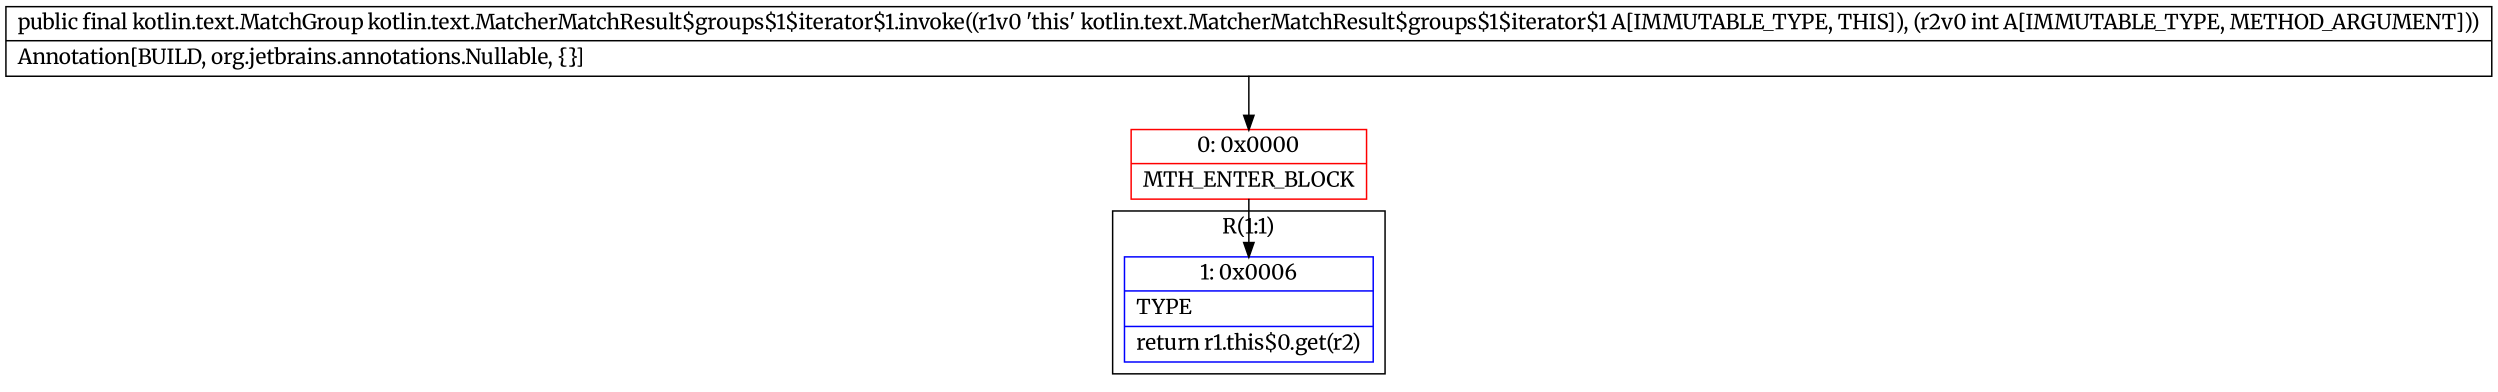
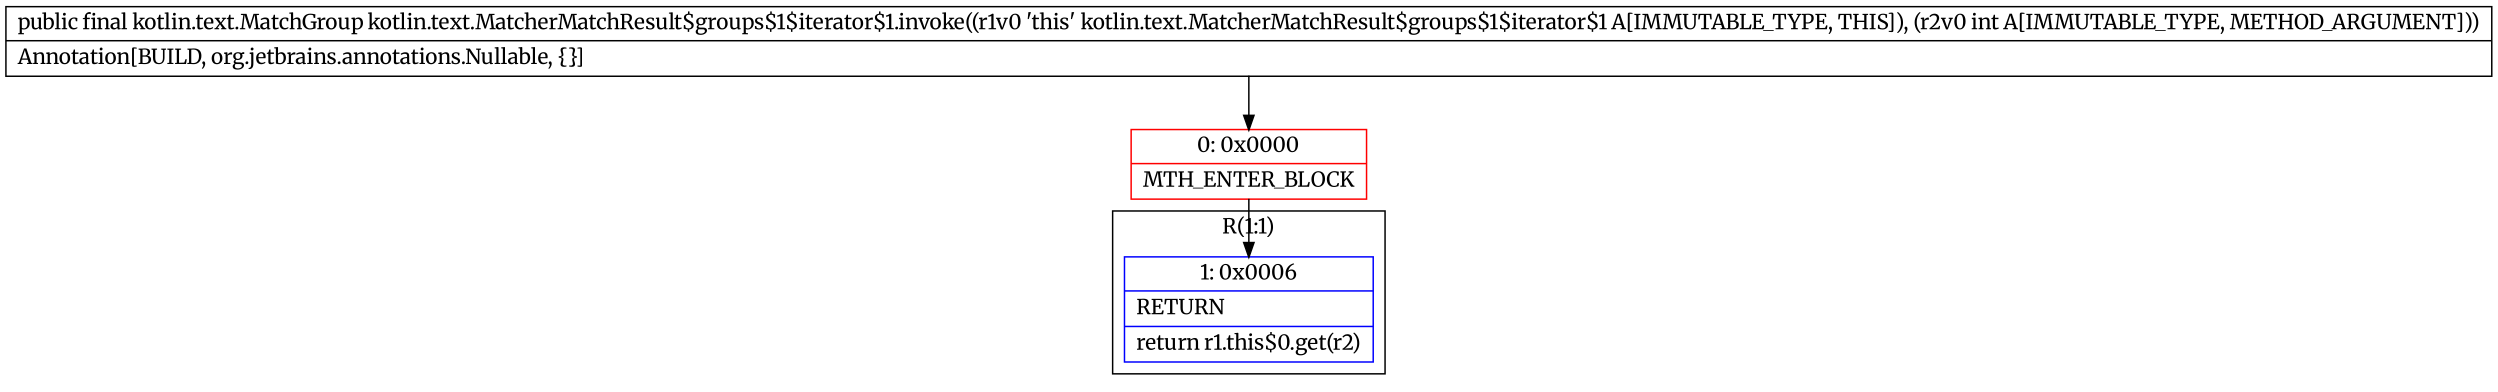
(1164, 308) -> (1181, 308)
